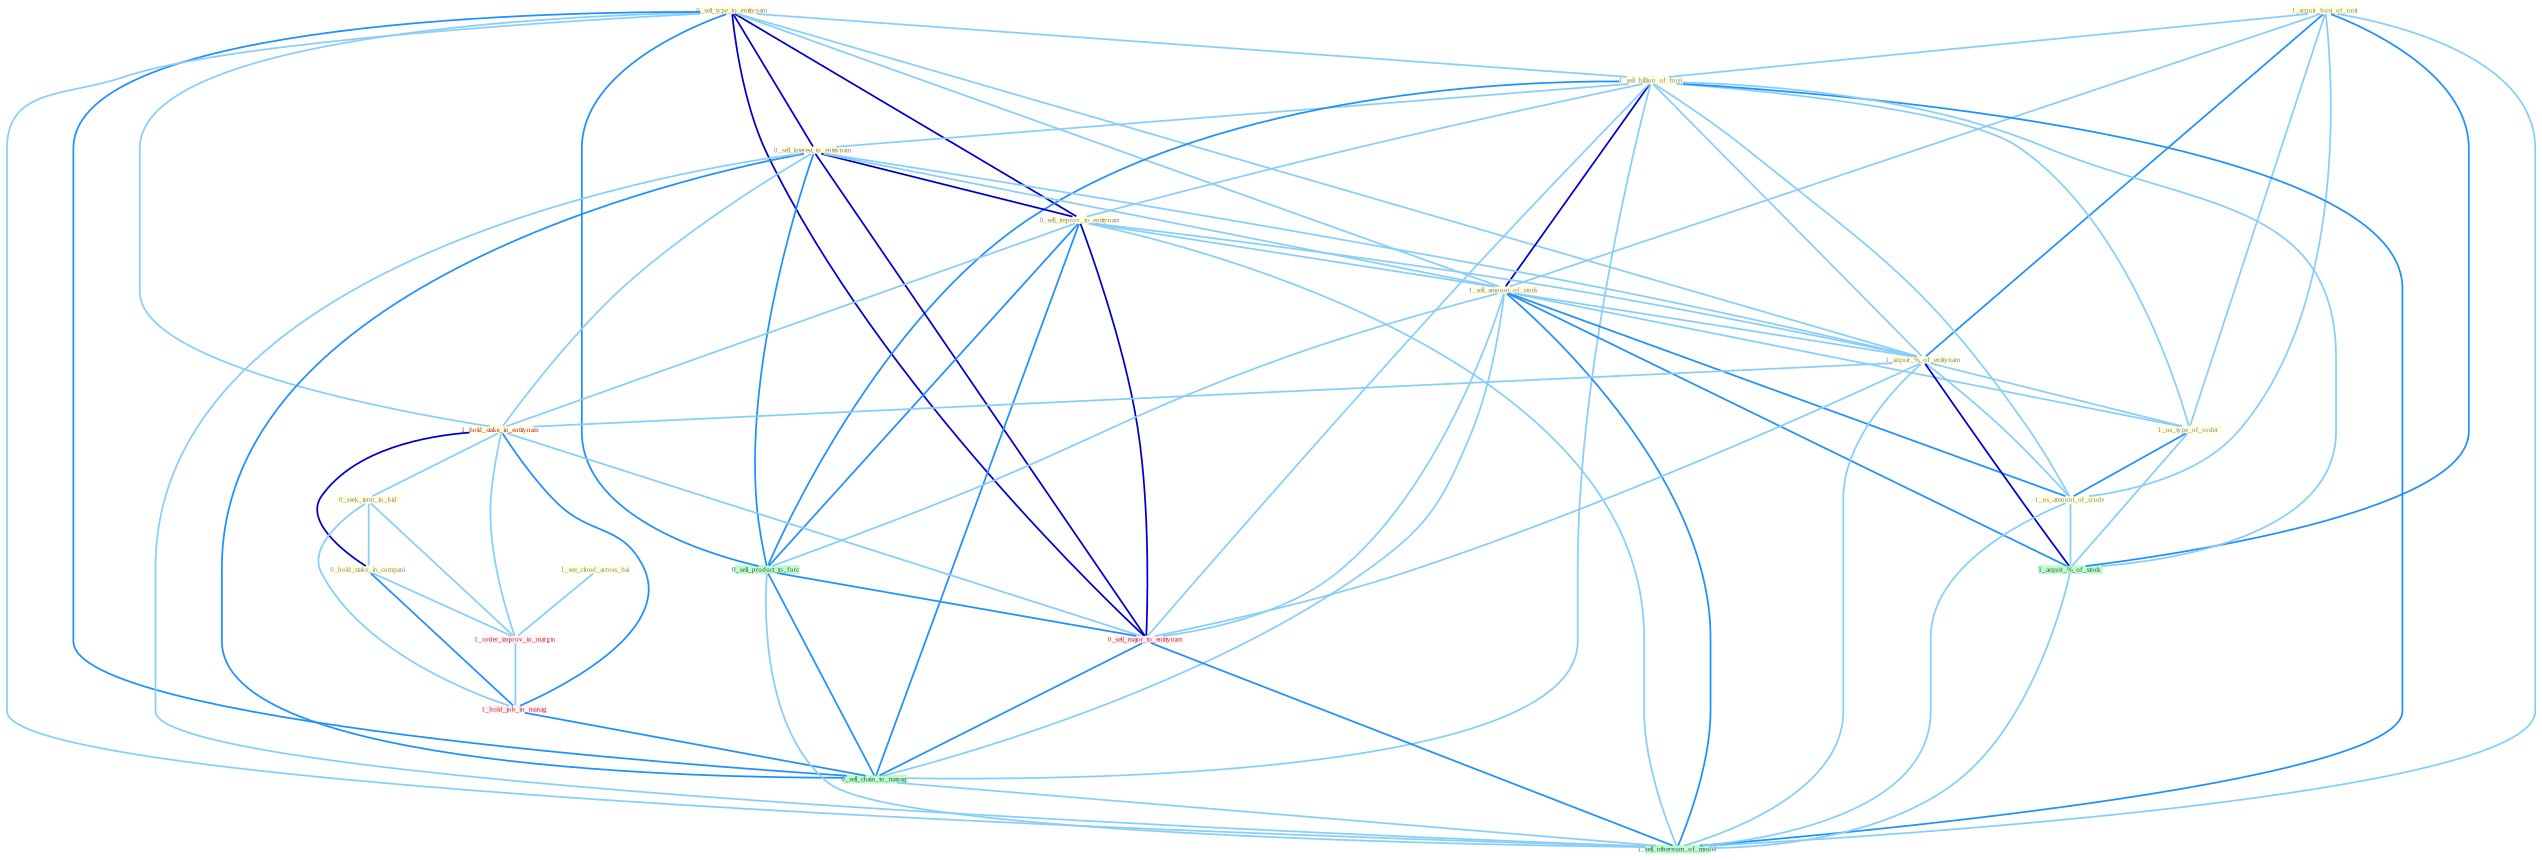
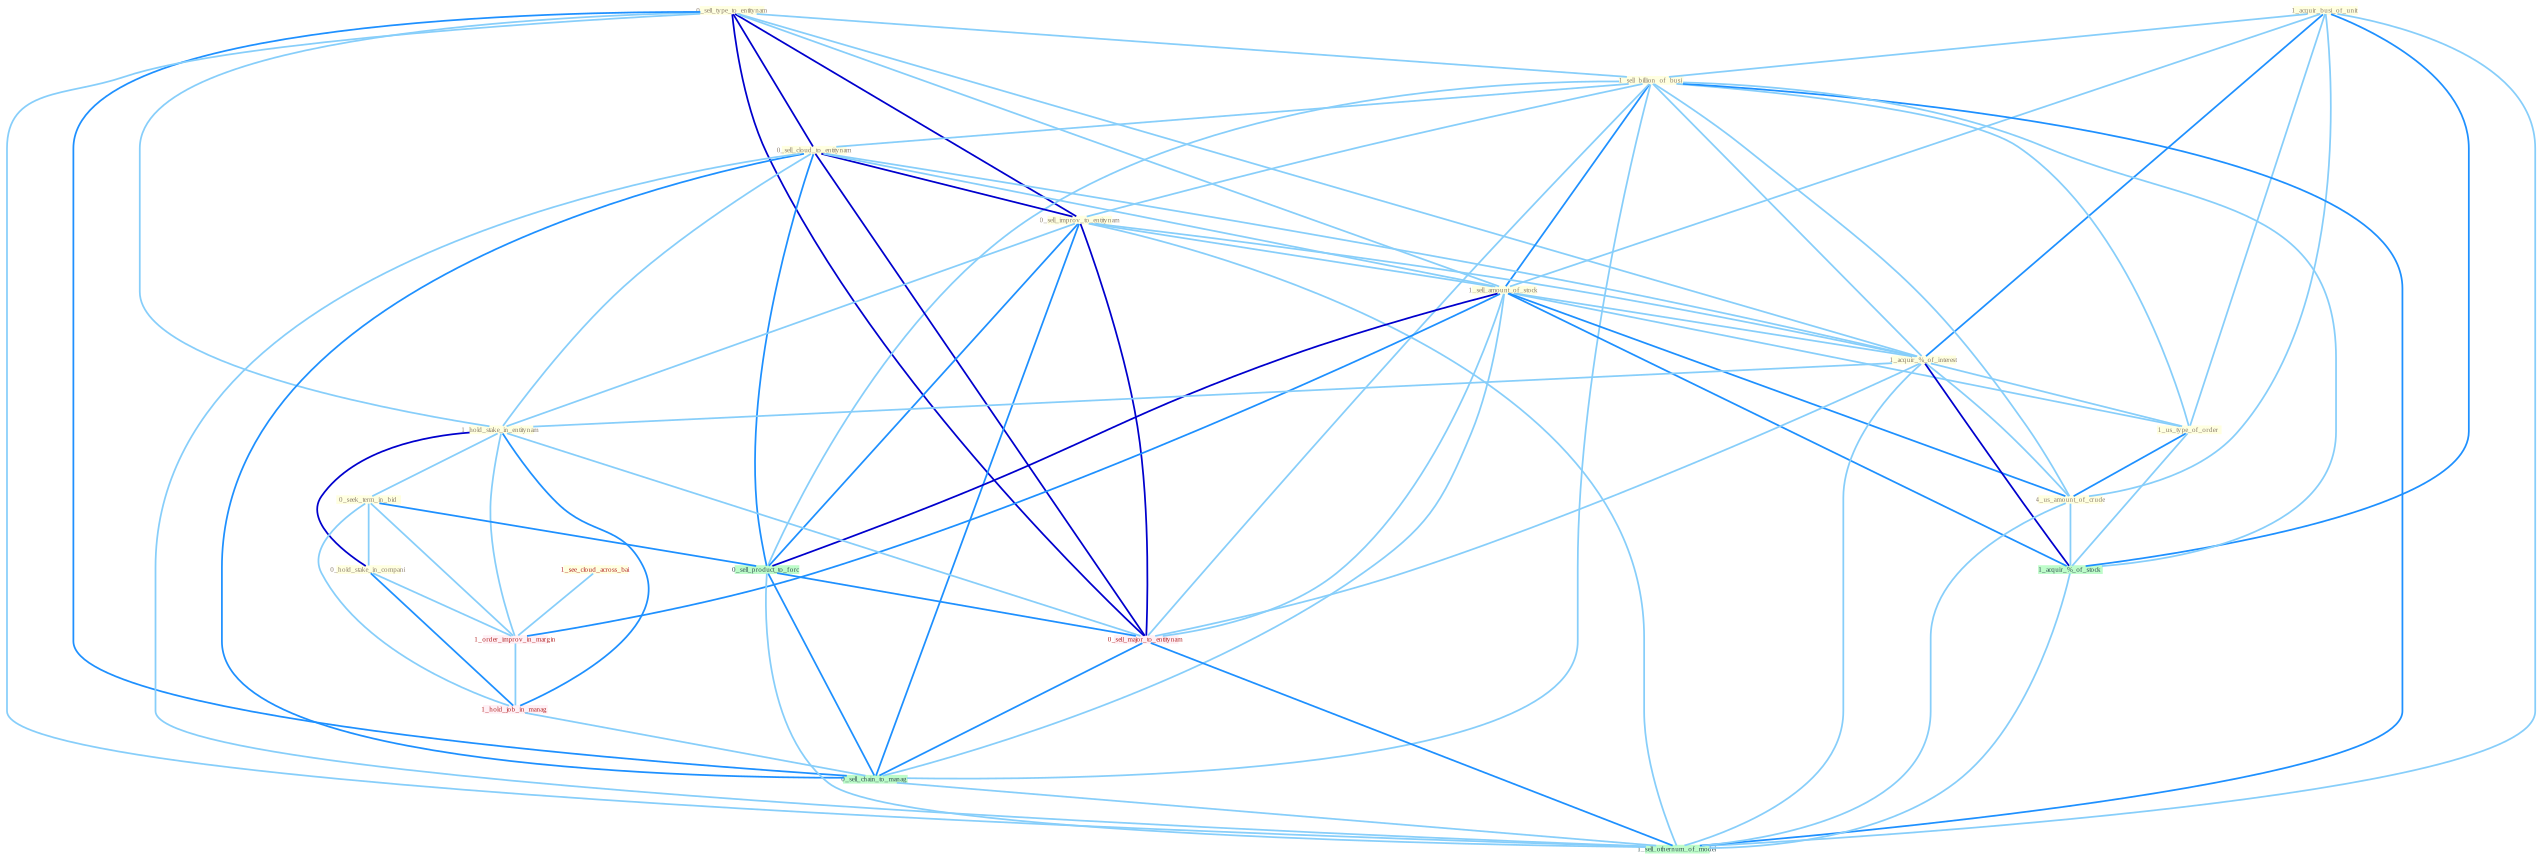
(814, 150) -> (814, 150)
(1106, 177) -> (1106, 177)
(1578, 185) -> (1578, 185)
(582, 304) -> (568, 535)
(1924, 360) -> (1924, 360)
(1149, 411) -> (1149, 411)
(501, 430) -> (501, 430)
(2070, 500) -> (2070, 500)
(1691, 541) -> (1001, 508)
(596, 570) -> (596, 570)
(695, 744) -> (695, 744)
